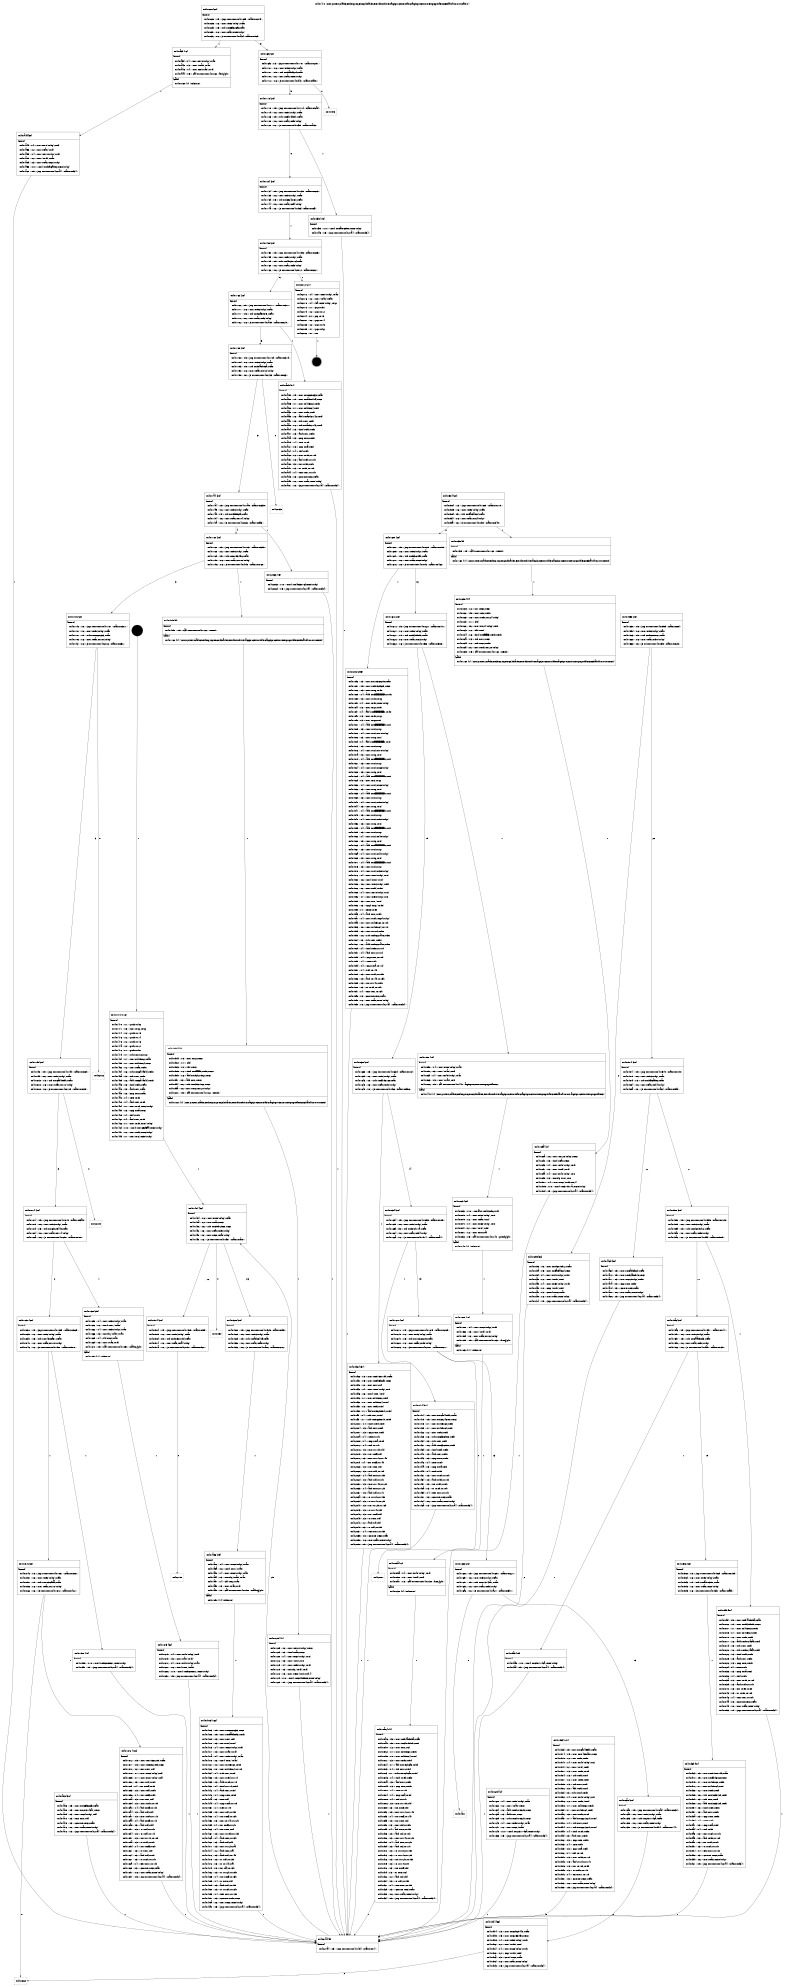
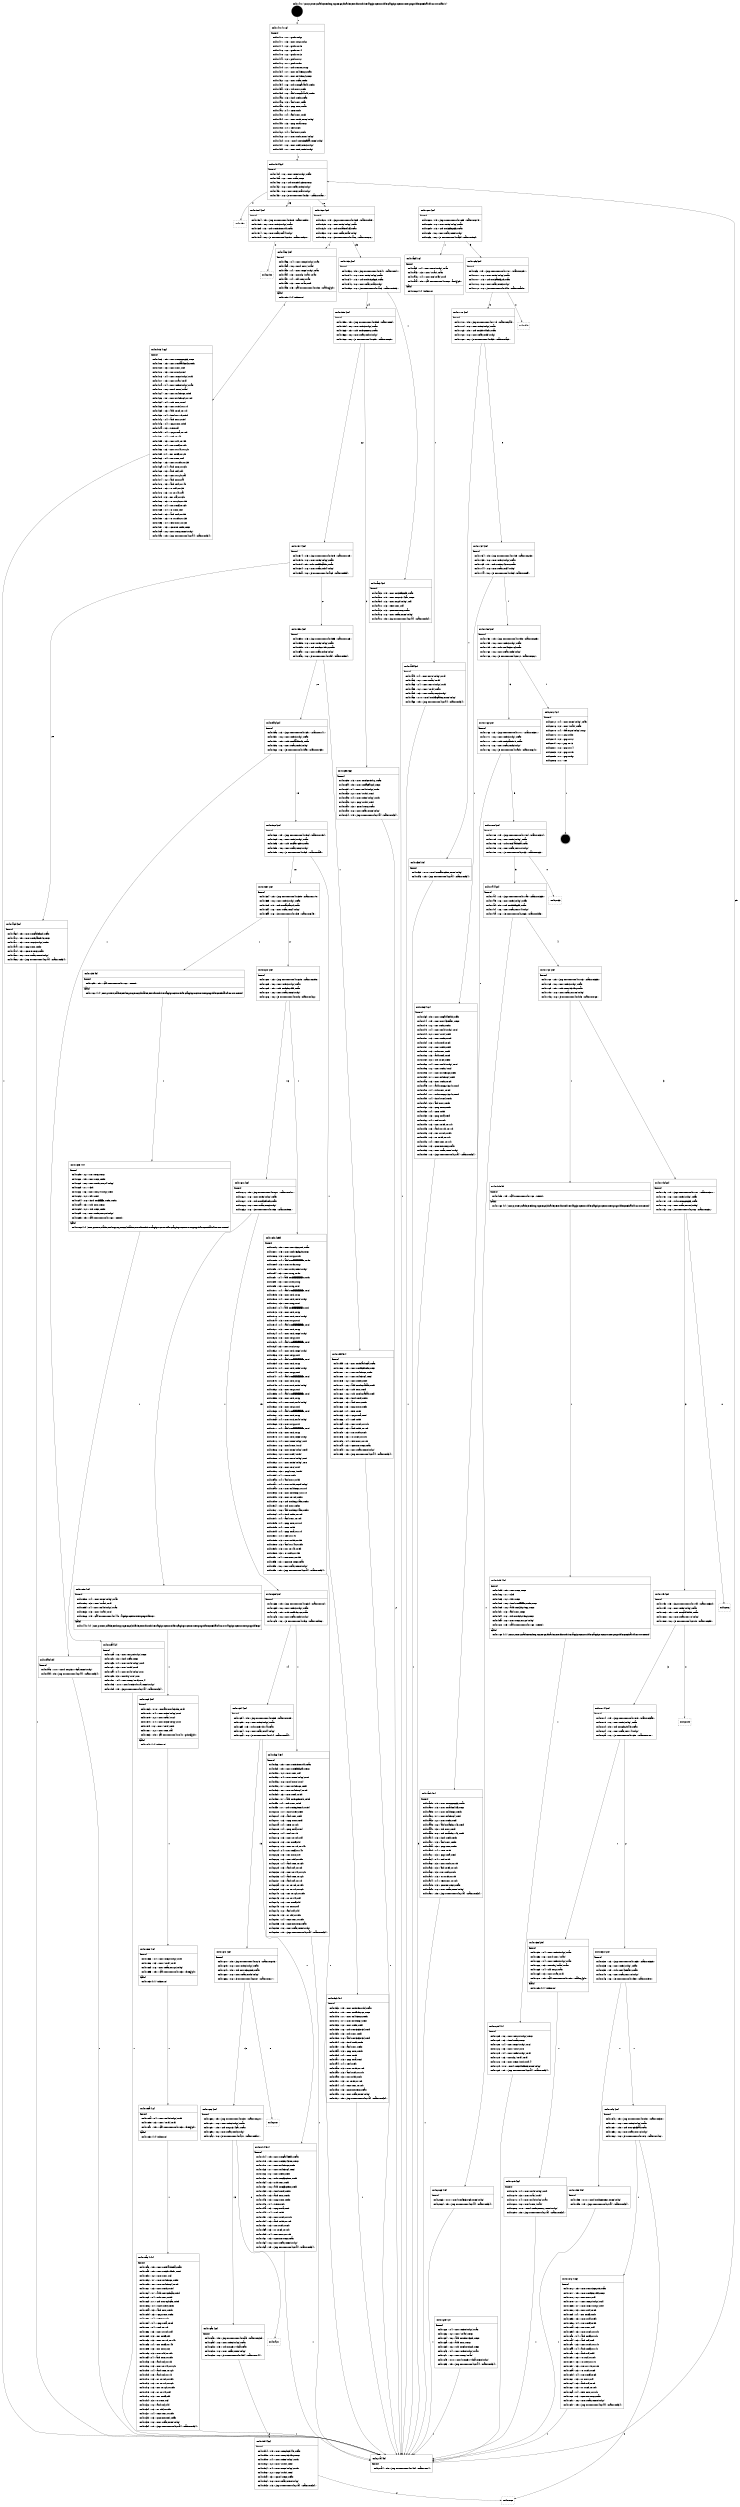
none -> (370, 275)
none -> (474, 788)
none -> (292, 869)
